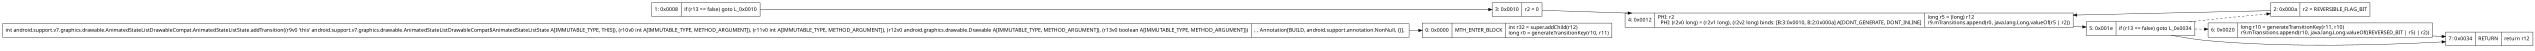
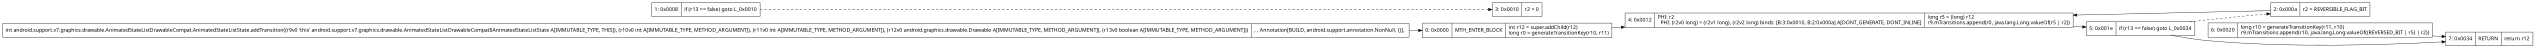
(1124, 10) -> (1124, 10)
(1585, 12) -> (1617, 27)
(1543, 27) -> (1543, 27)
(2200, 29) -> none
